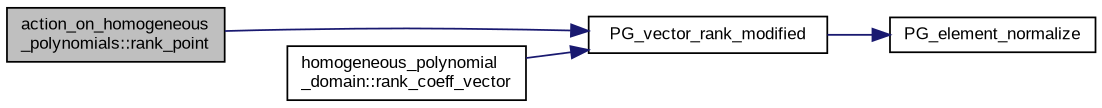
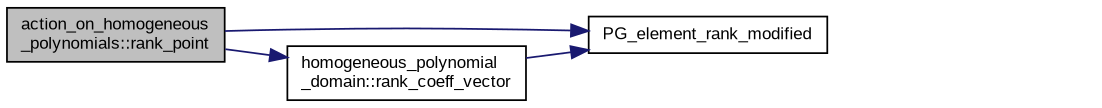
(708, 35) -> (708, 35)
(993, 35) -> none
none -> (248, 52)
